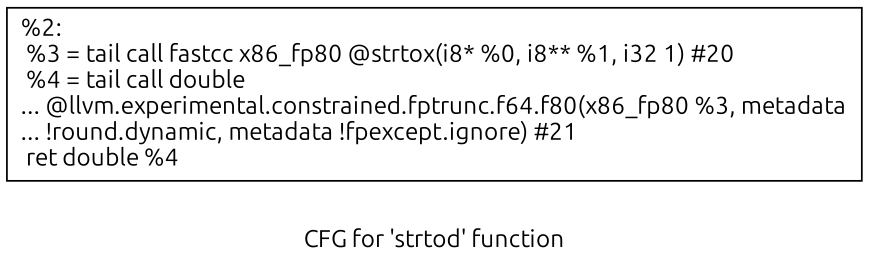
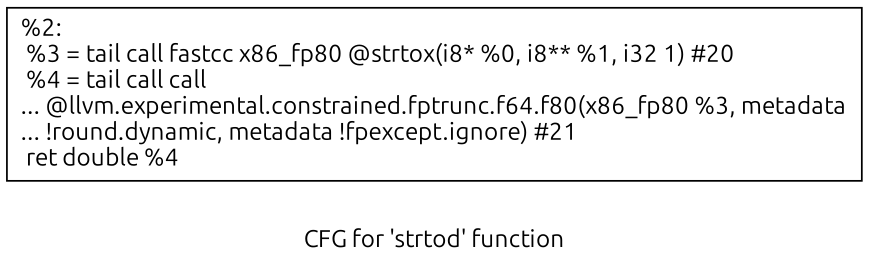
(133, 80) -> (114, 80)
